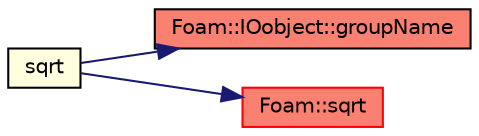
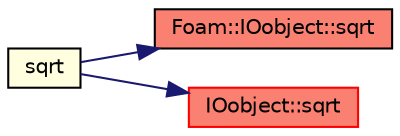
(313, 29) -> (273, 29)
(313, 107) -> (273, 107)
